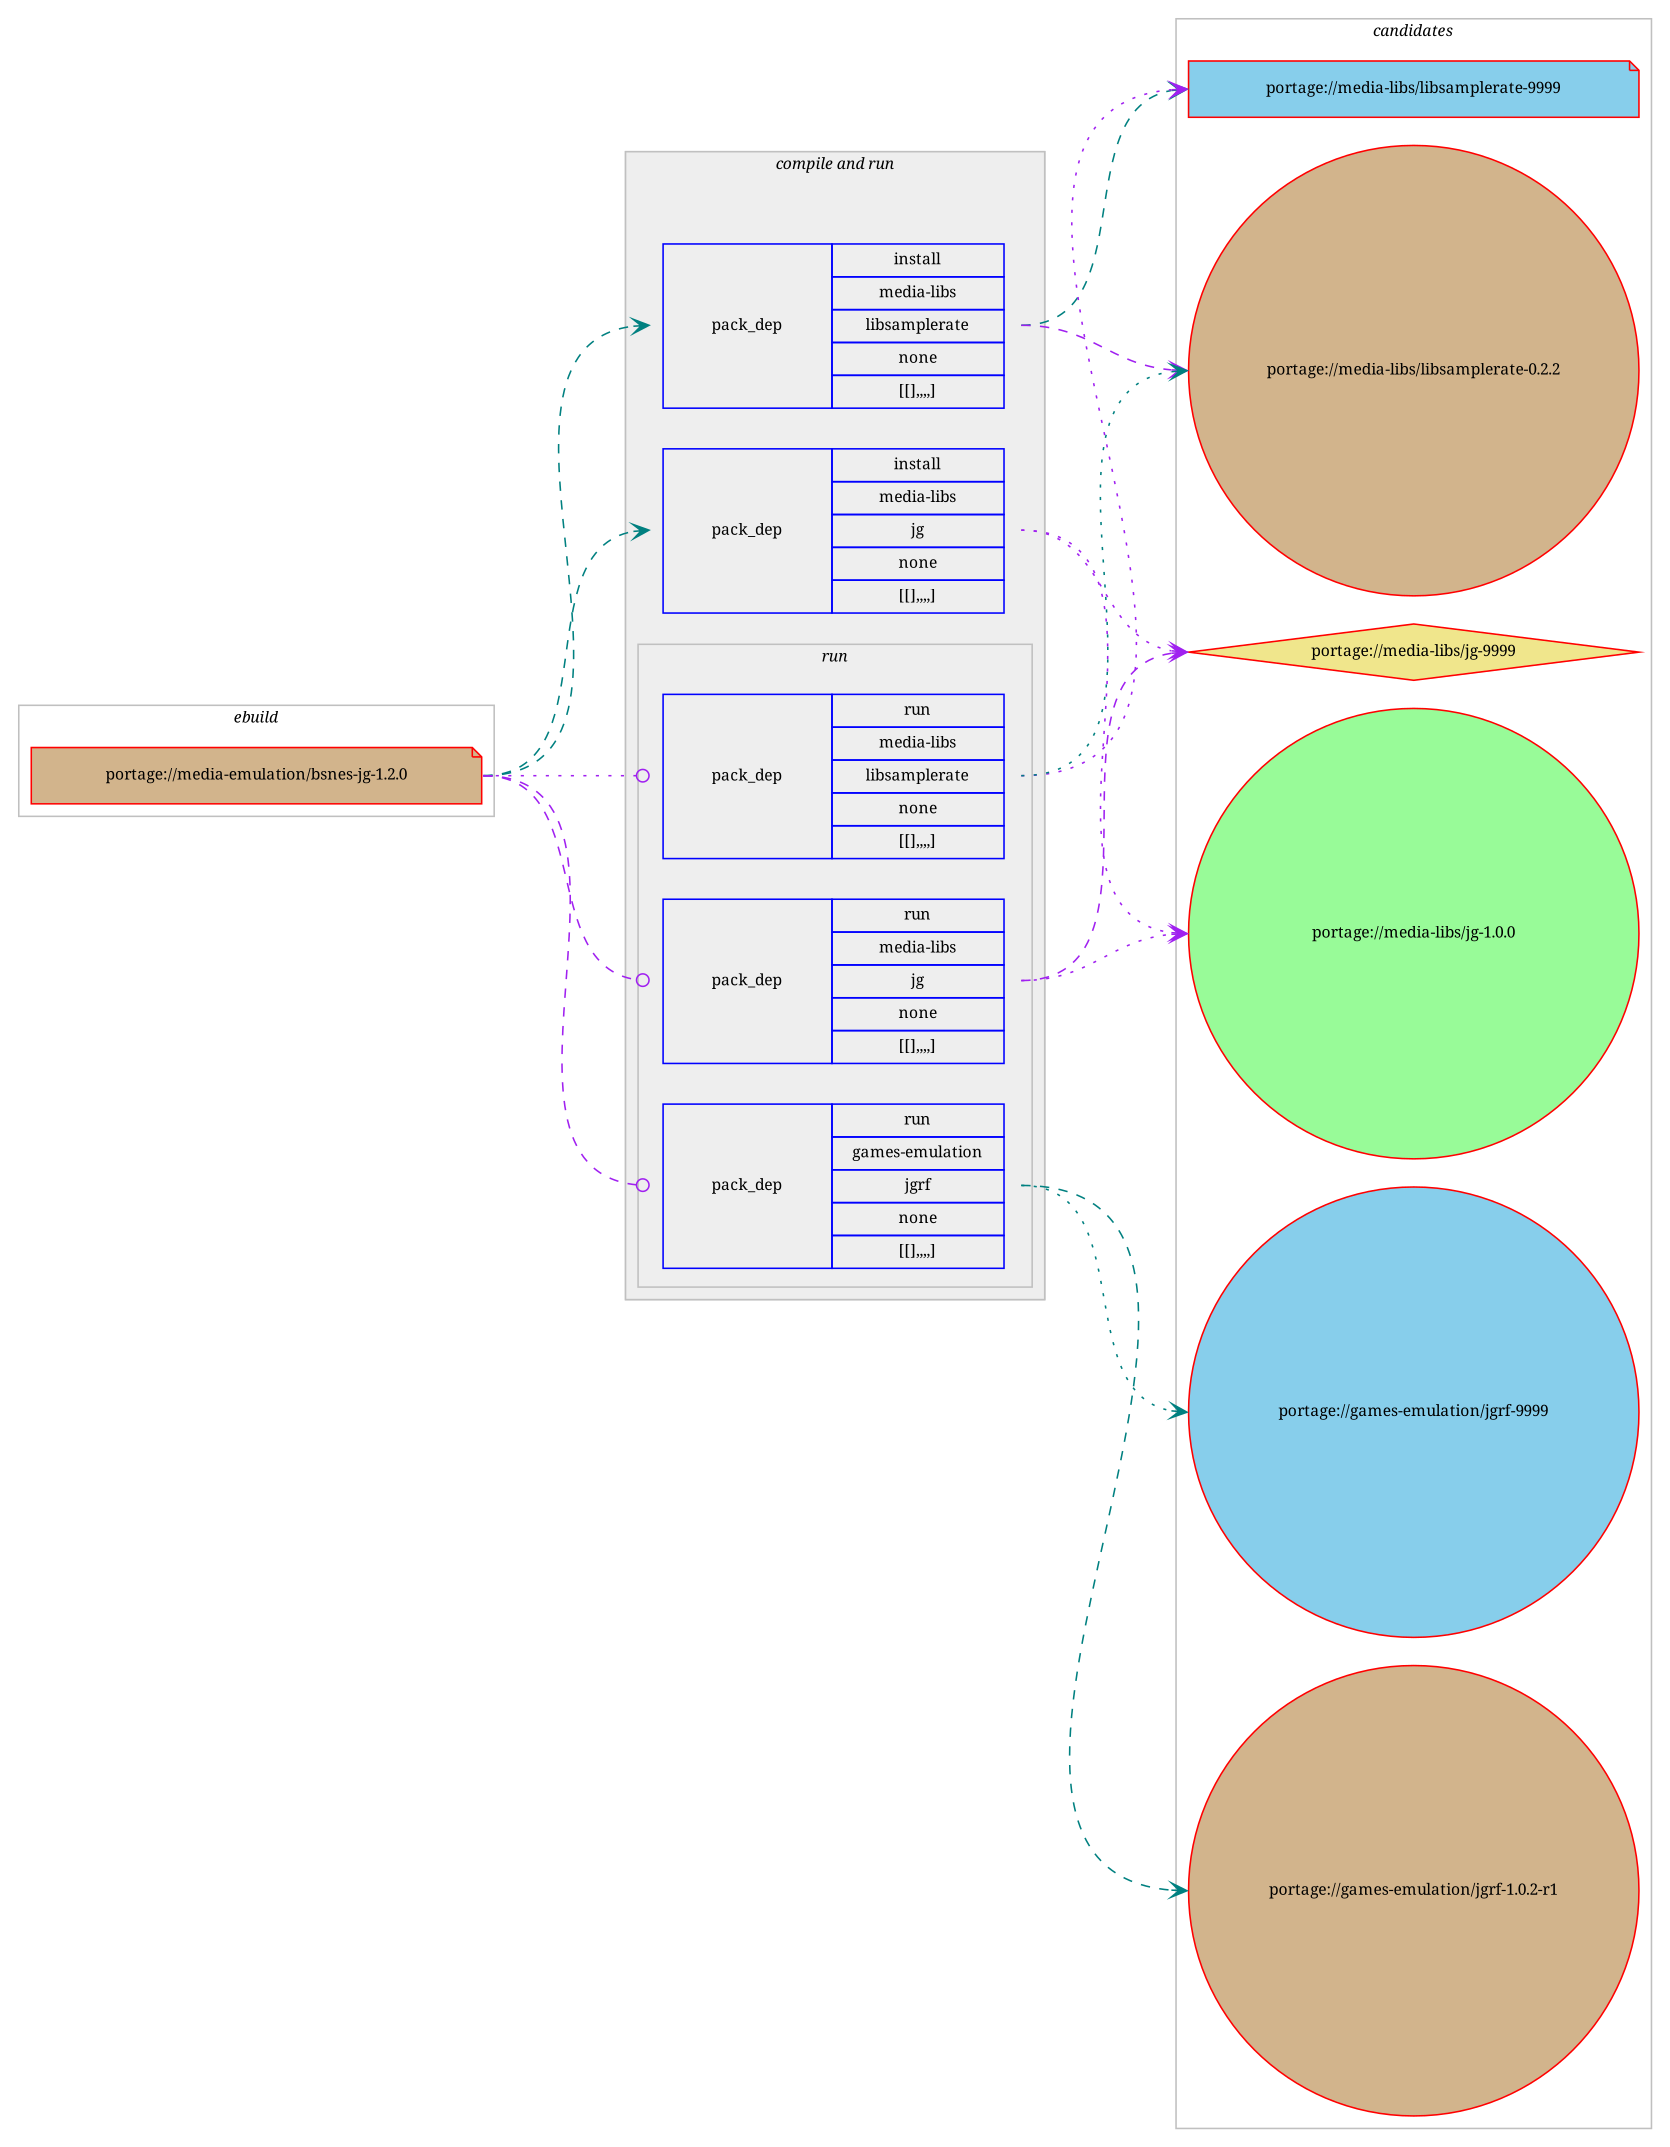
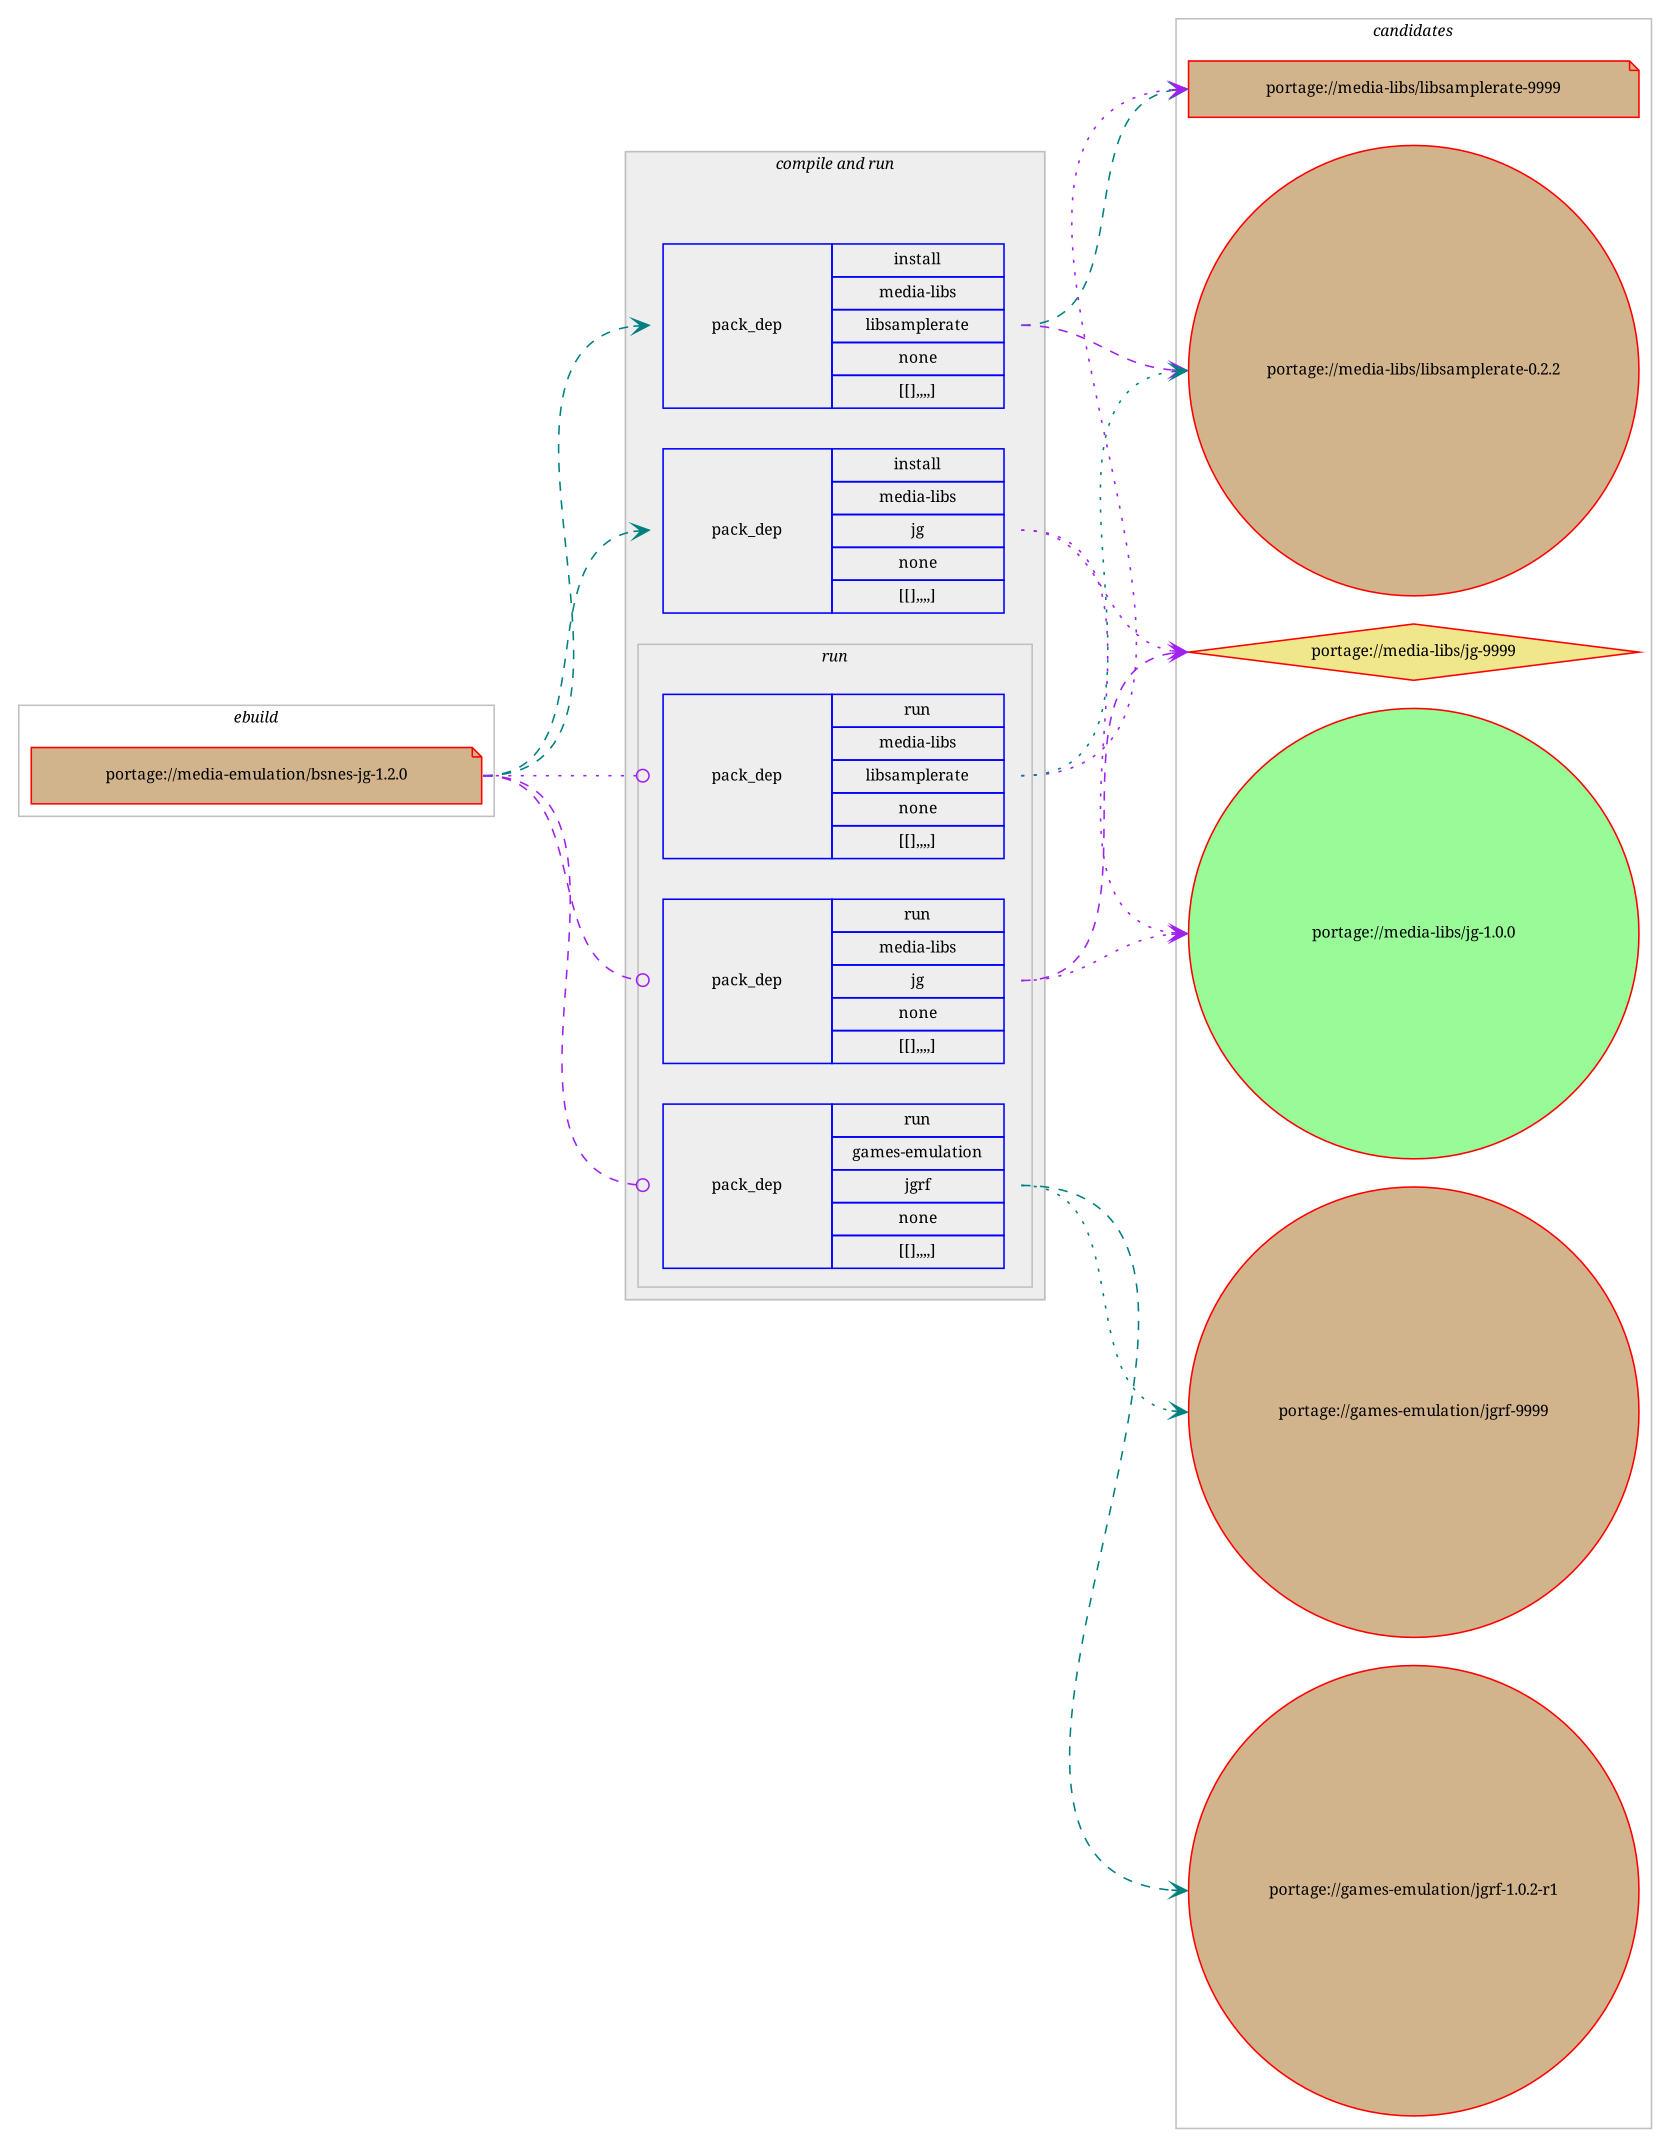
(1414, 89) -> (1414, 89)
(1414, 1412) -> (1414, 1412)
